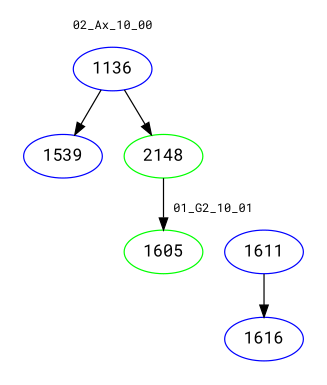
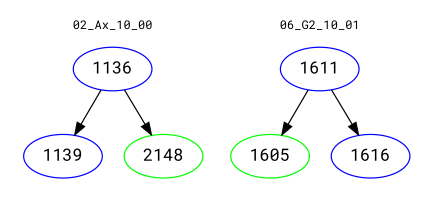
(63, 156) -> (63, 156)
(164, 205) -> (298, 107)
(214, 209) -> (320, 26)
